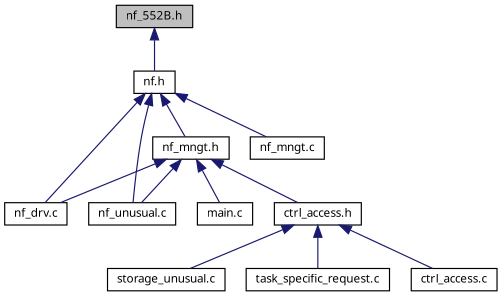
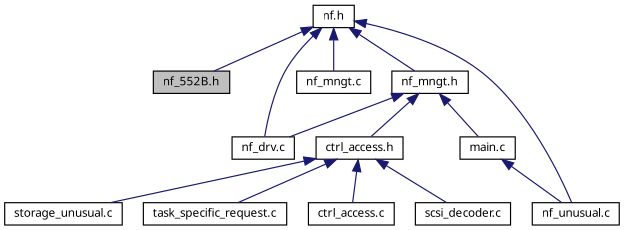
(155, 55) -> (258, 51)
(157, 185) -> (536, 184)
none -> (463, 214)
